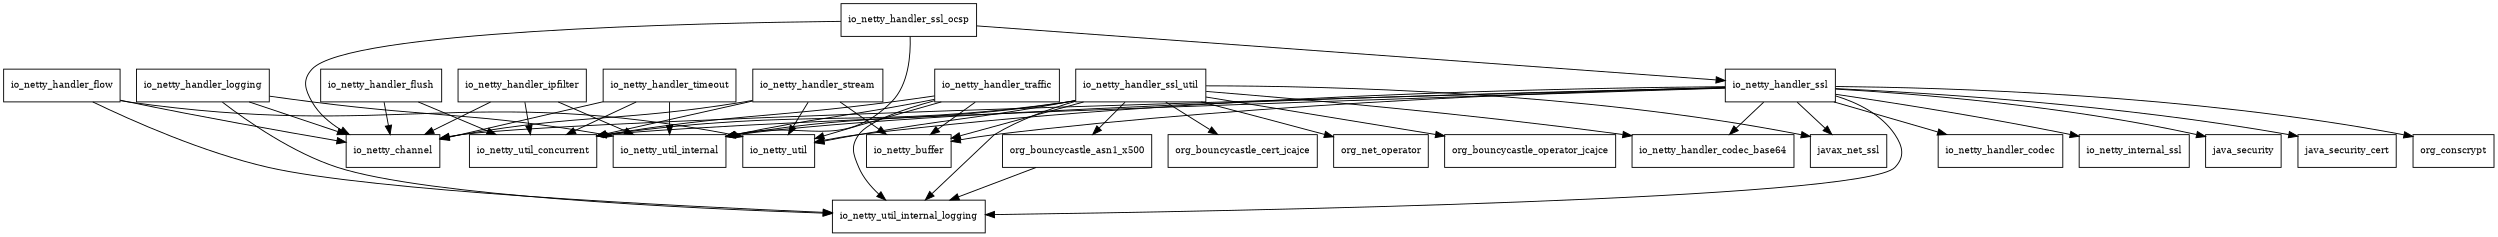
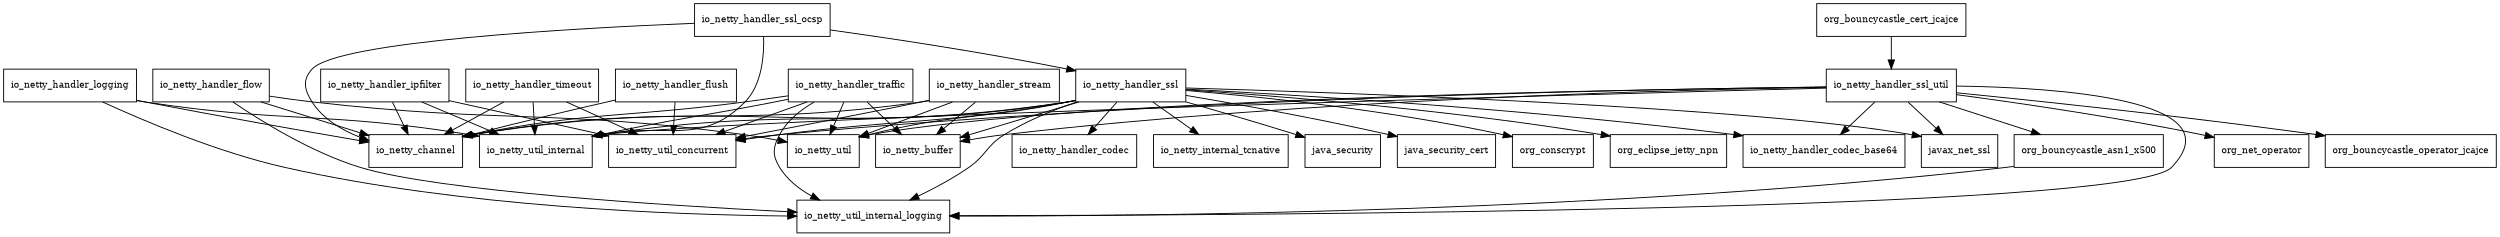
none -> (662, 111)
(1195, 121) -> (1891, 48)
none -> (1668, 151)
(2134, 151) -> (1221, 151)
